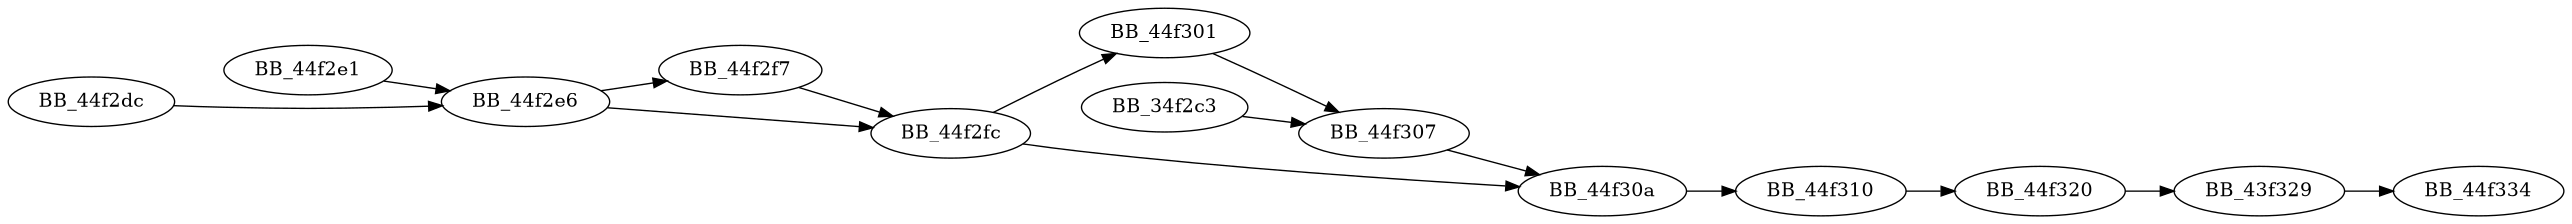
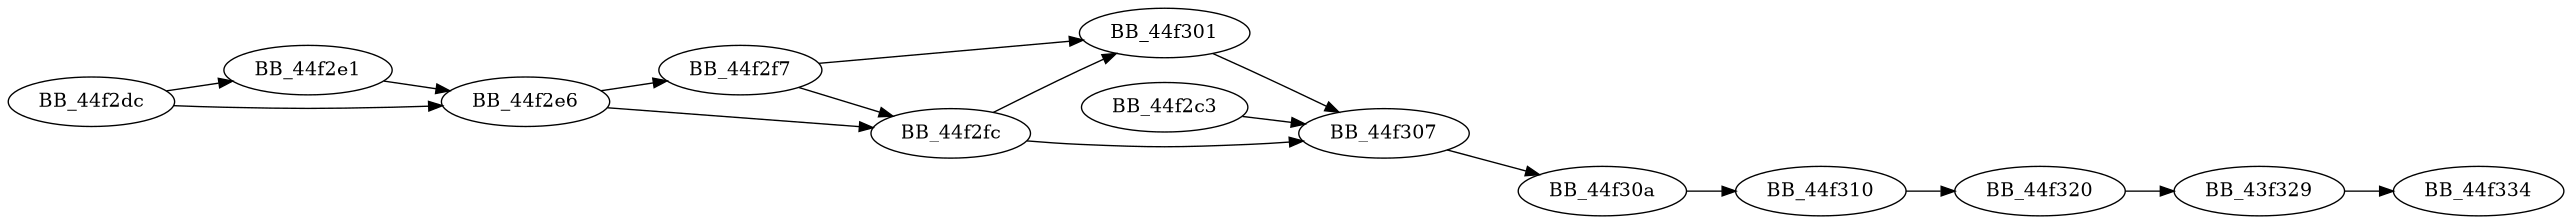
none -> (944, 52)
none -> (193, 87)
(1165, 107) -> (1165, 107)
(1264, 169) -> (1158, 147)
